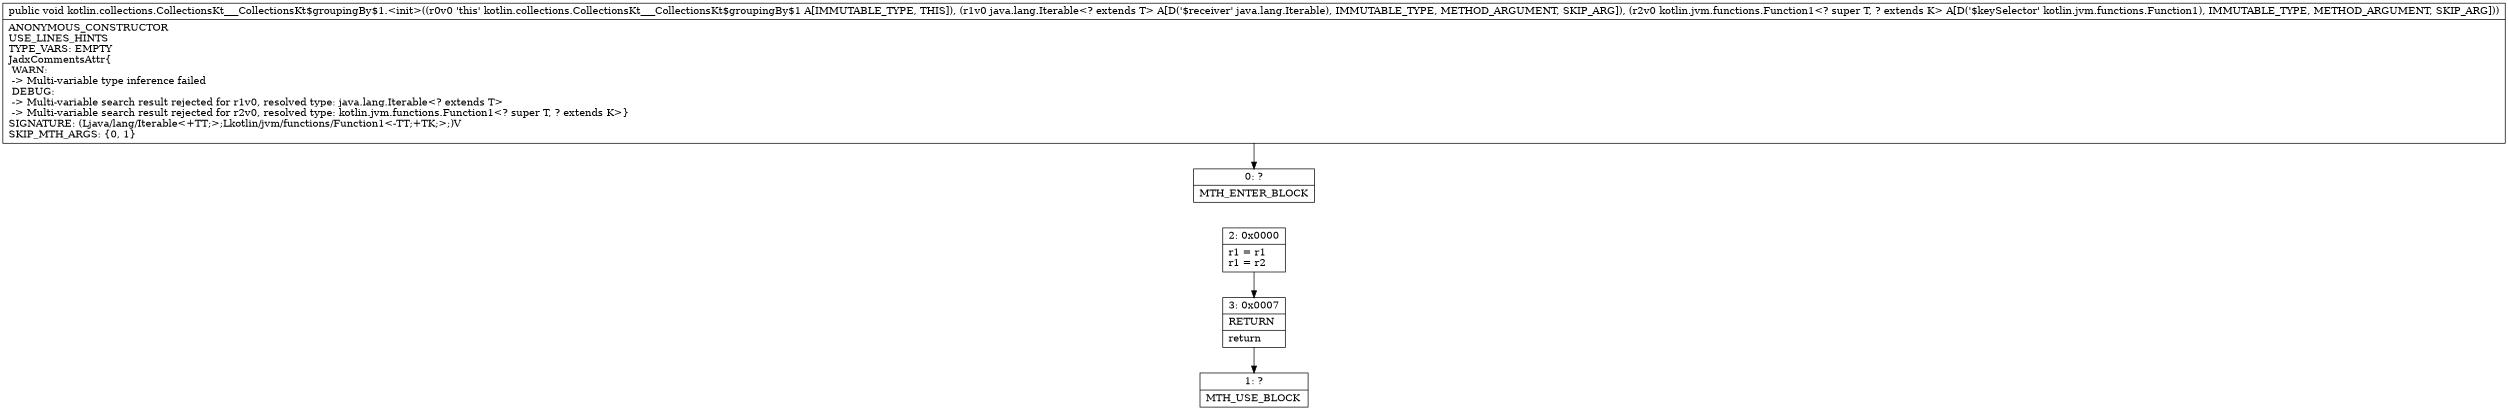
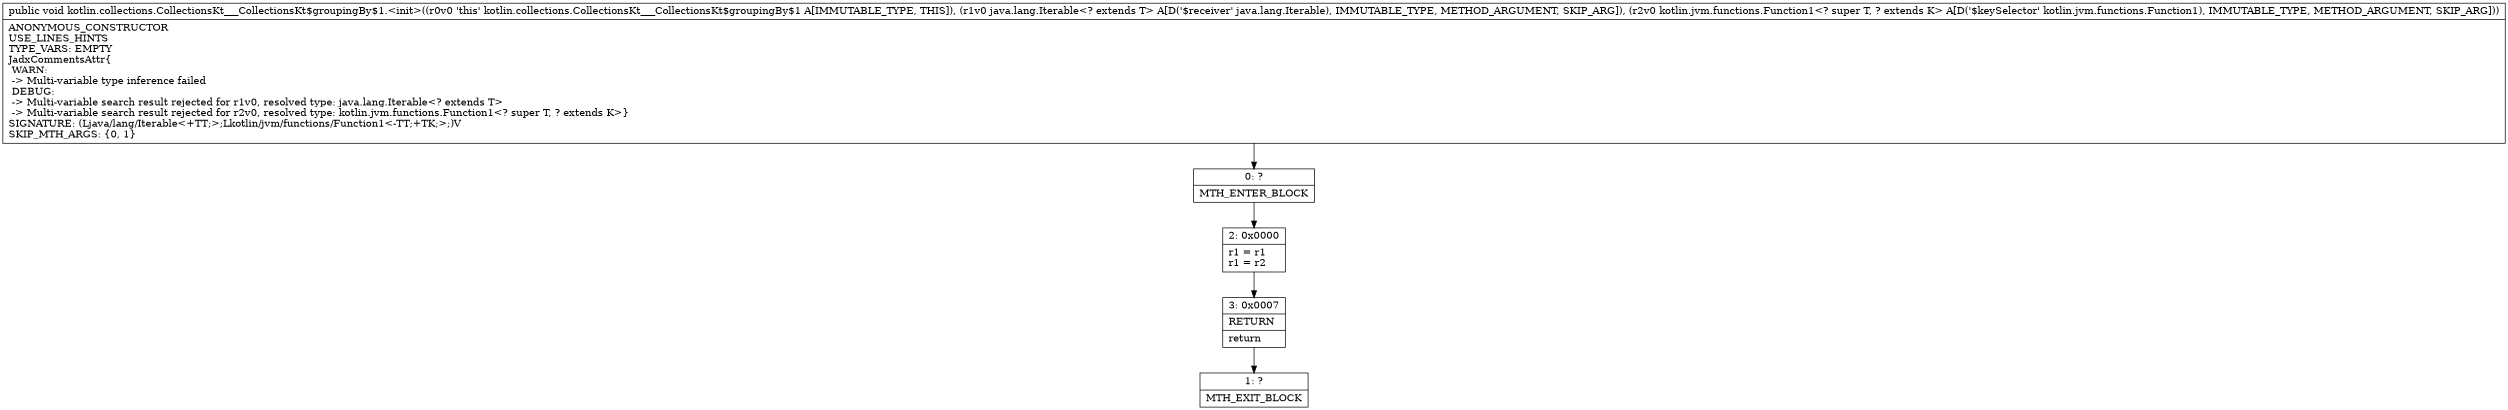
none -> (1254, 212)
(1253, 398) -> (1254, 398)
